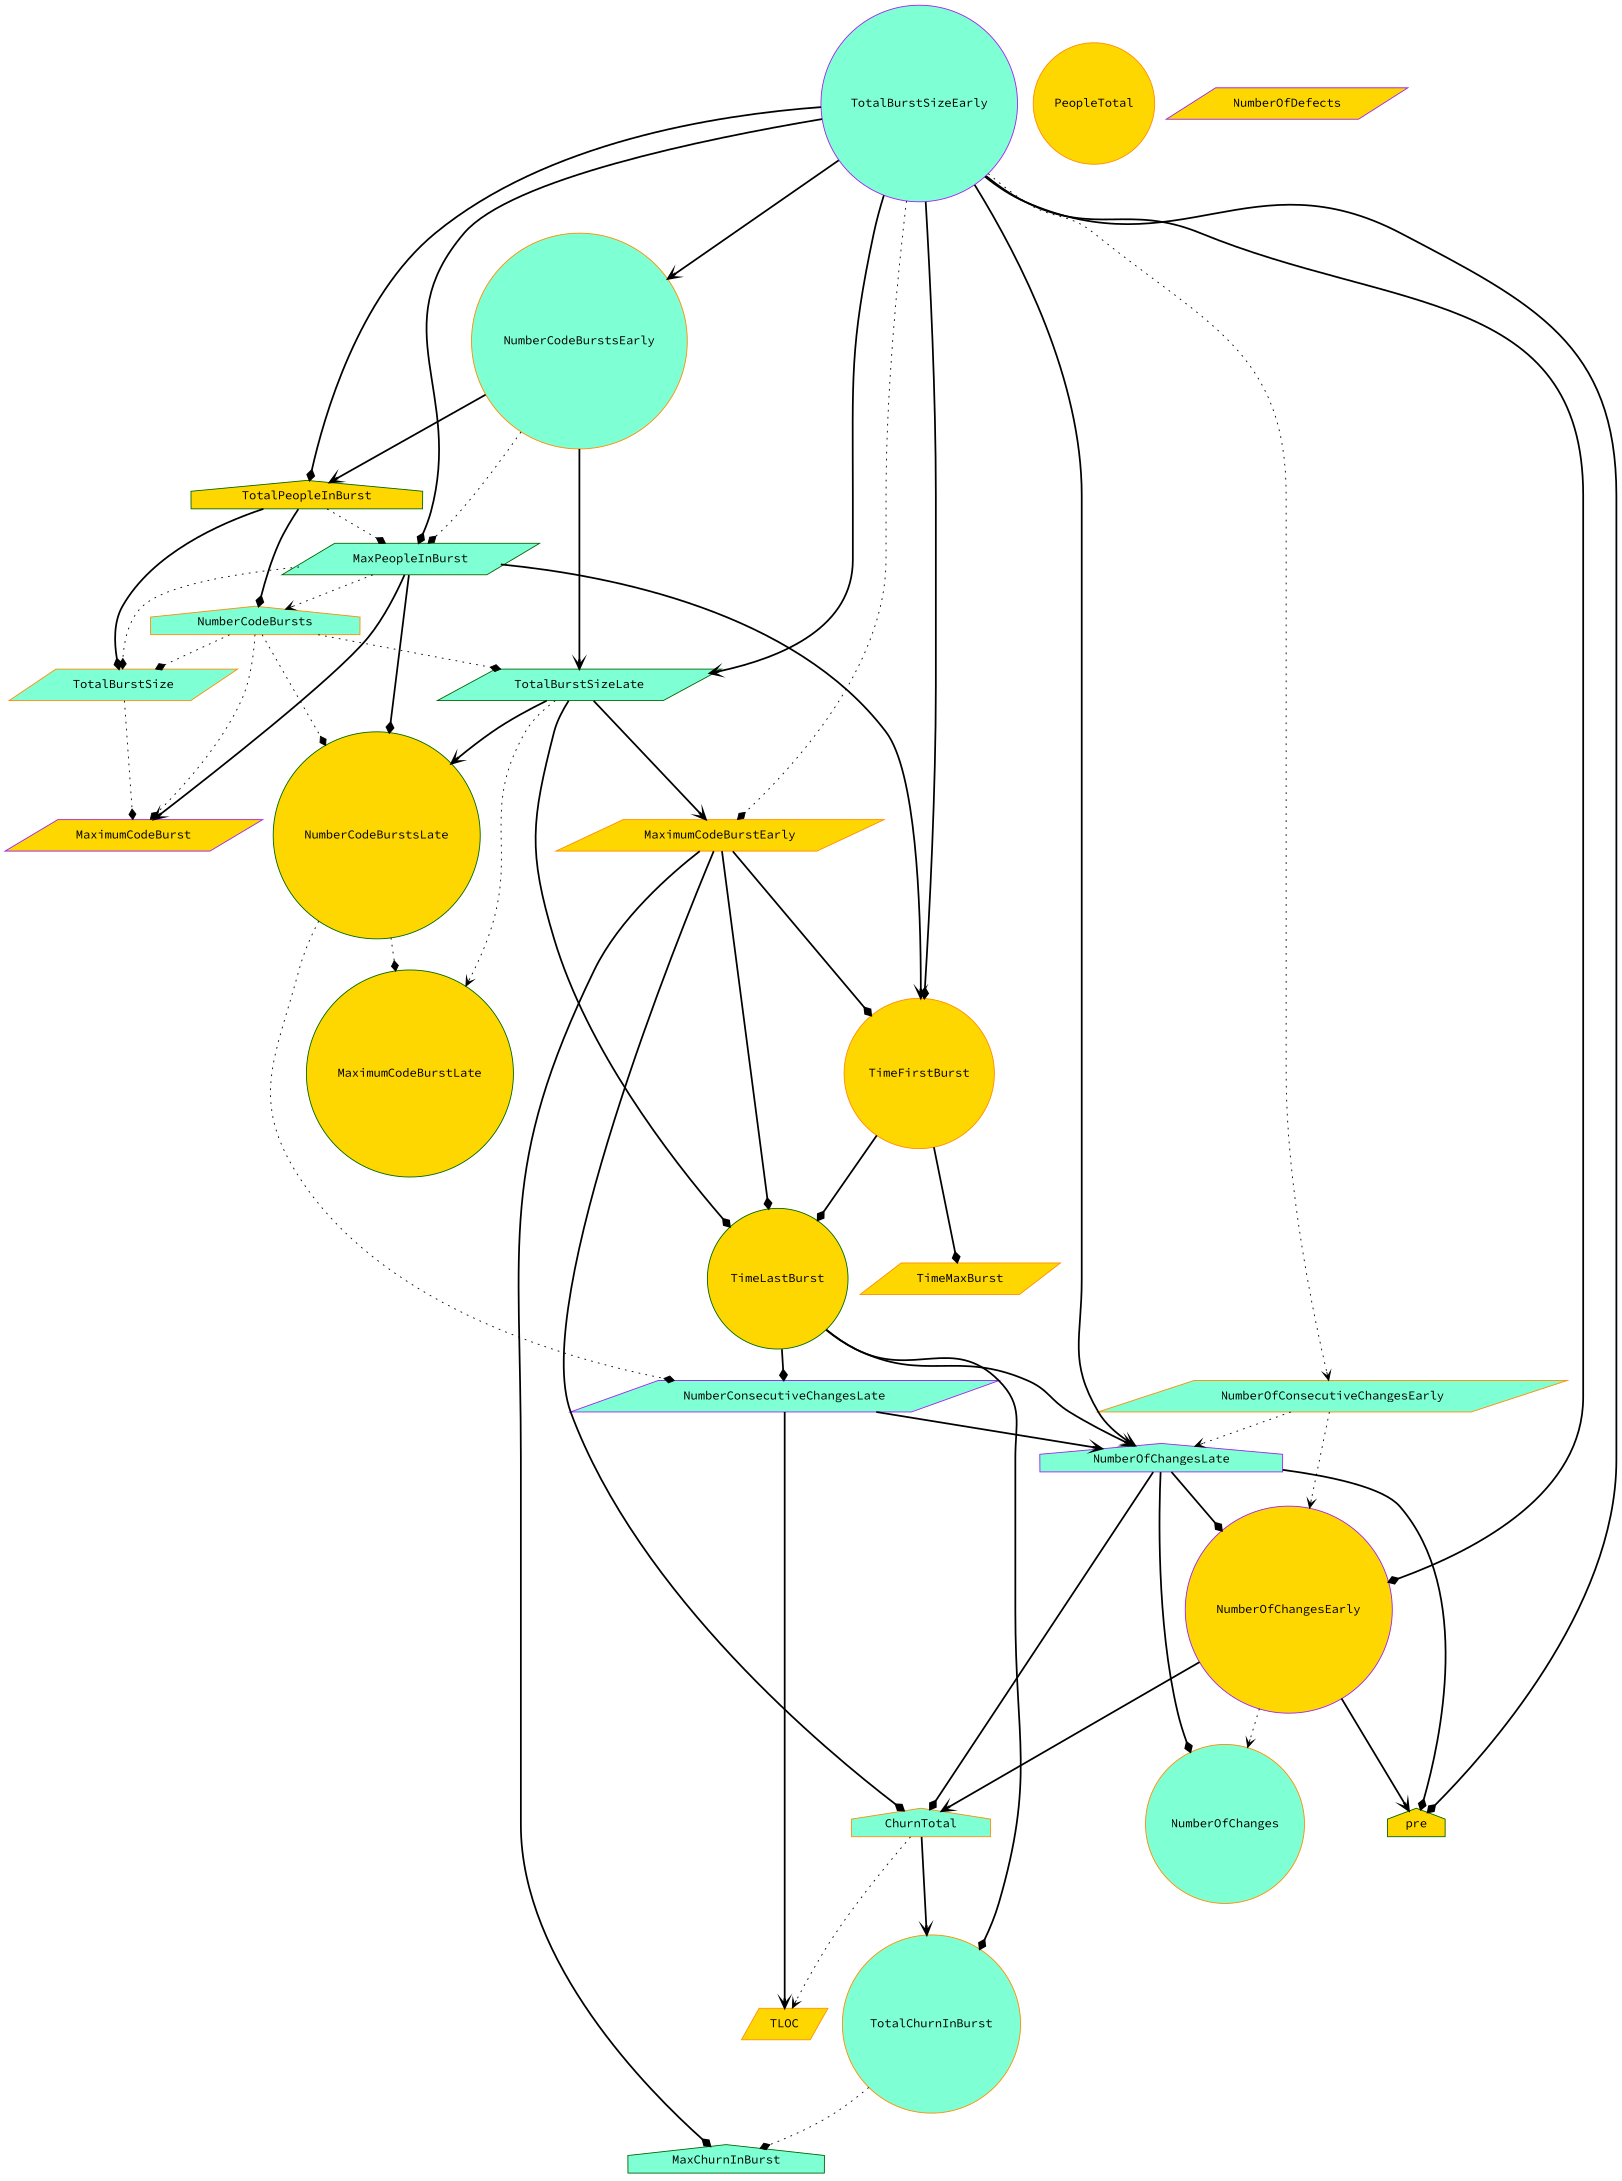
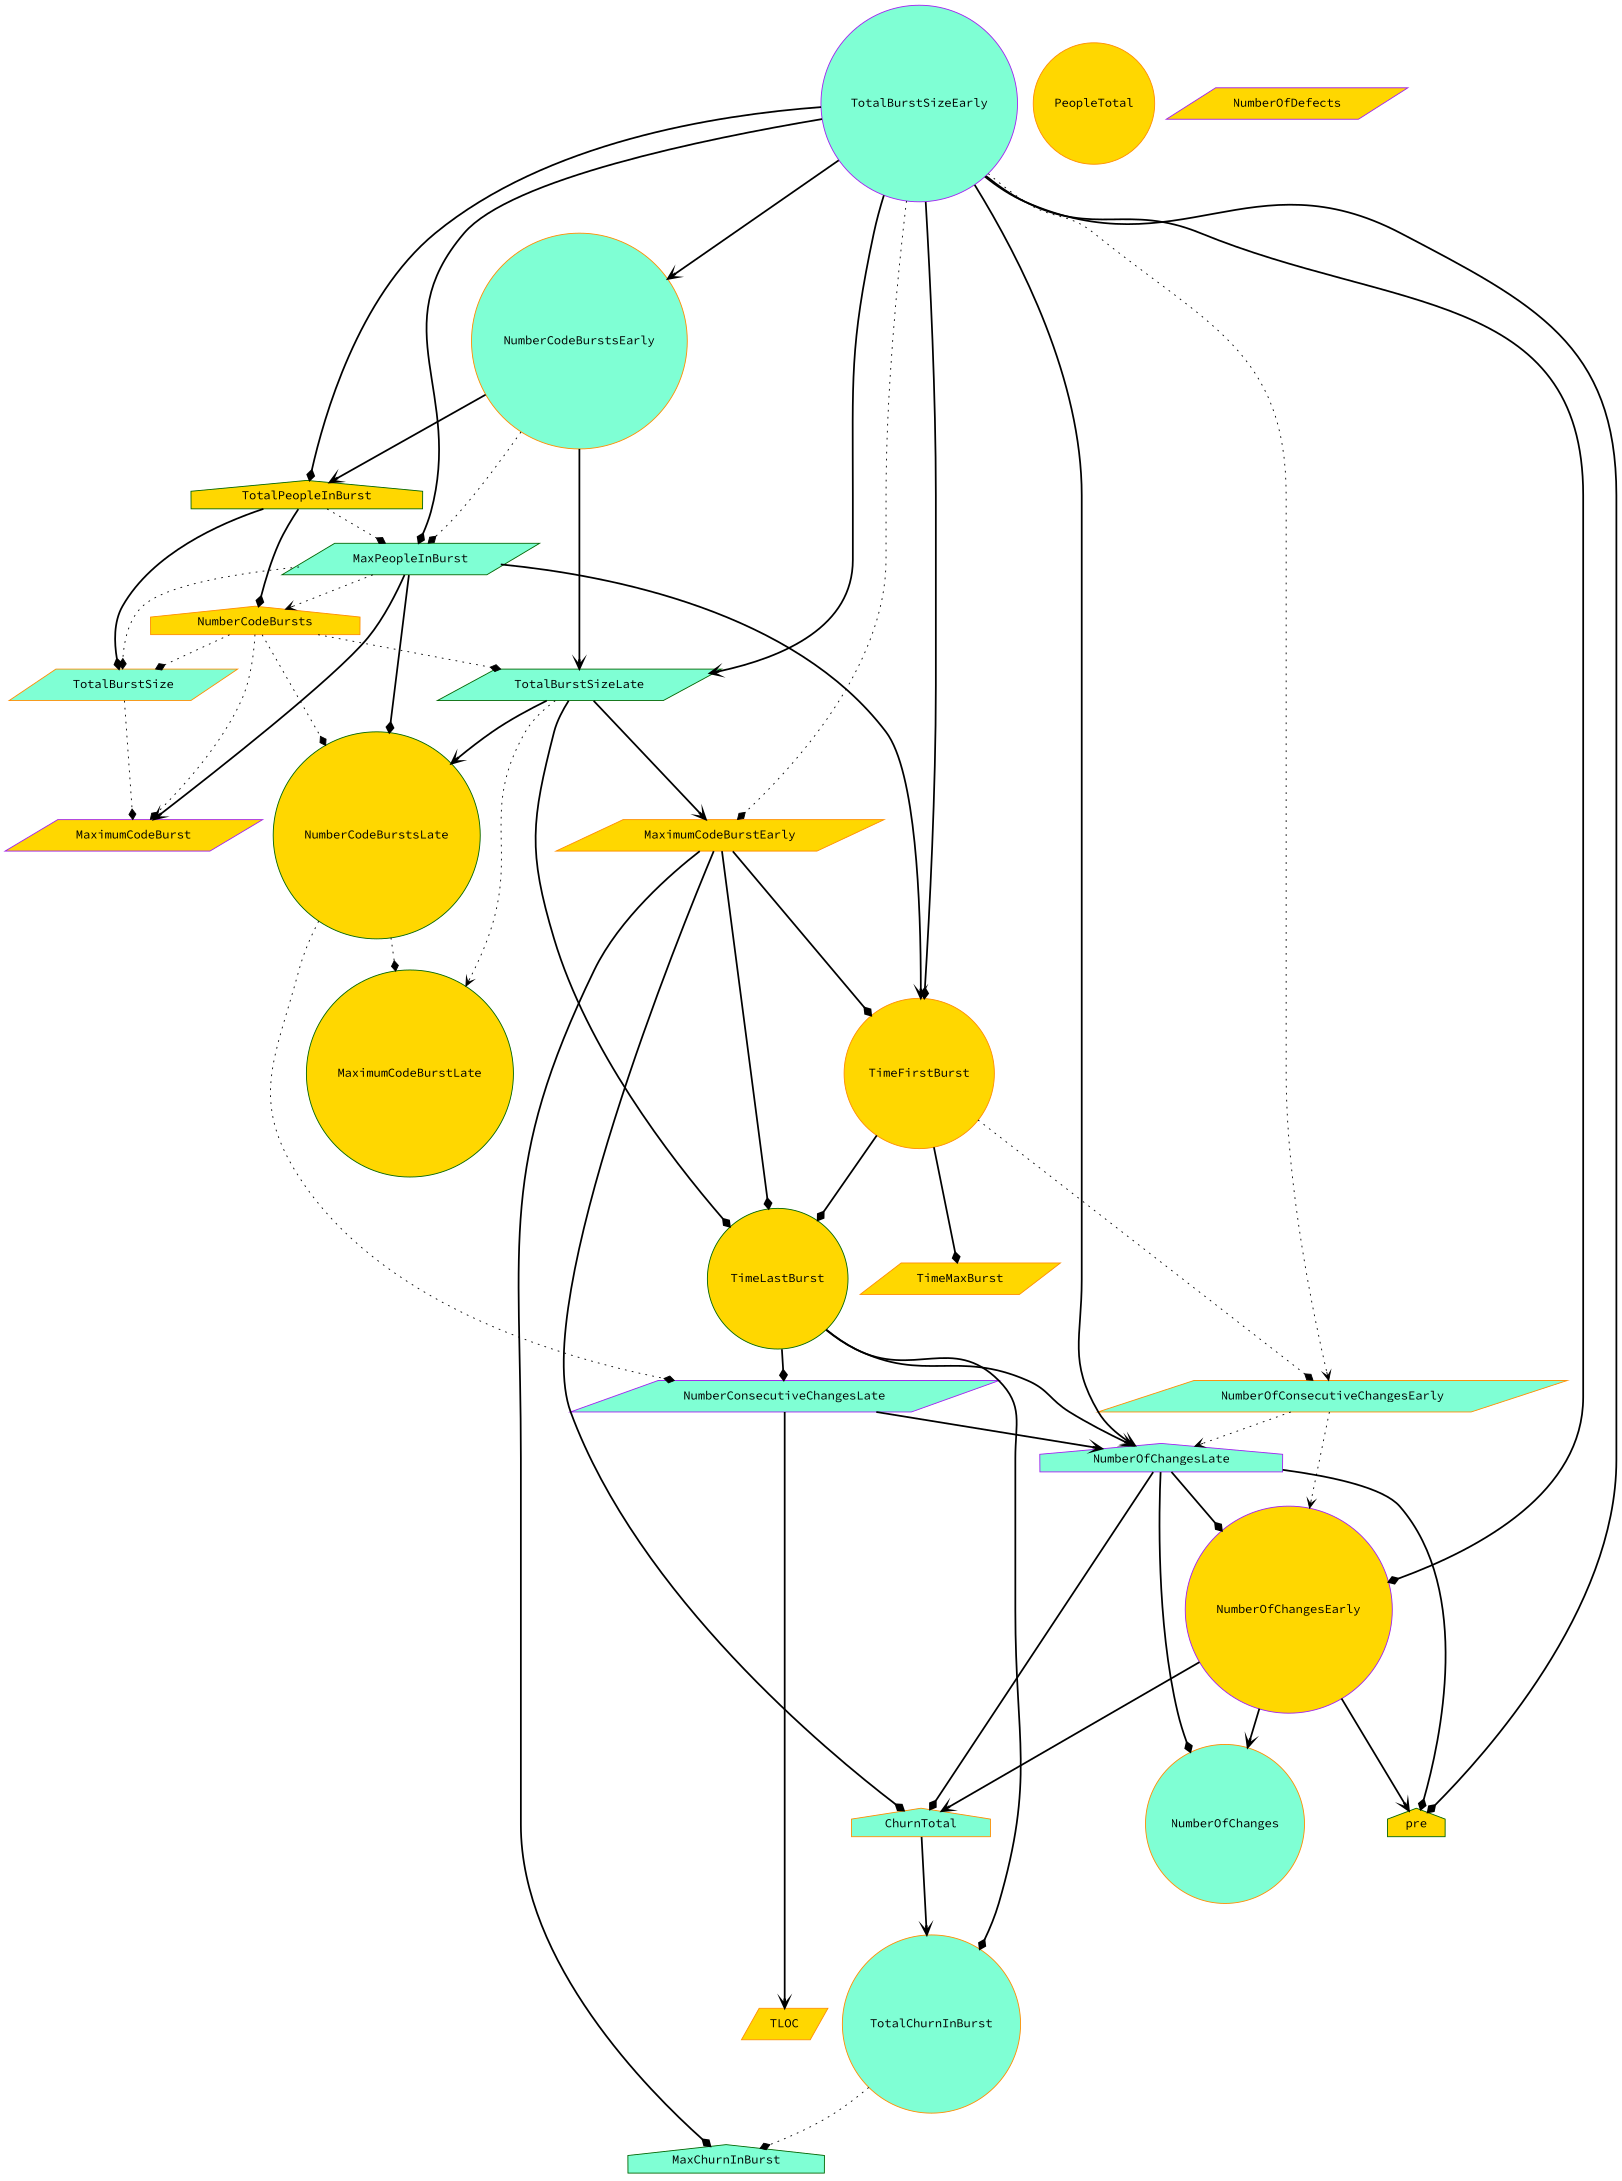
(255, 622) -> (255, 622)
none -> (1141, 1247)
(1255, 1724) -> (1255, 1724)
(848, 1915) -> none
